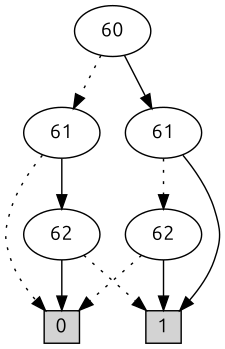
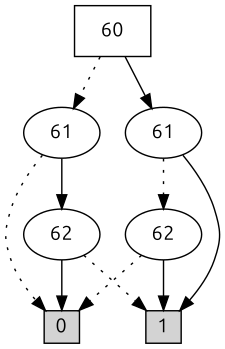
(113, 31) -> (113, 31)
